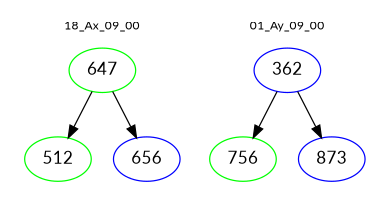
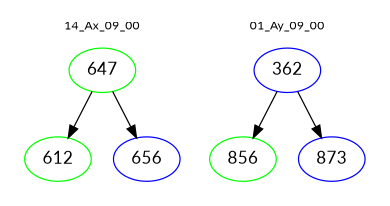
(102, 27) -> (102, 27)
(58, 159) -> (58, 159)
(243, 159) -> (243, 159)
